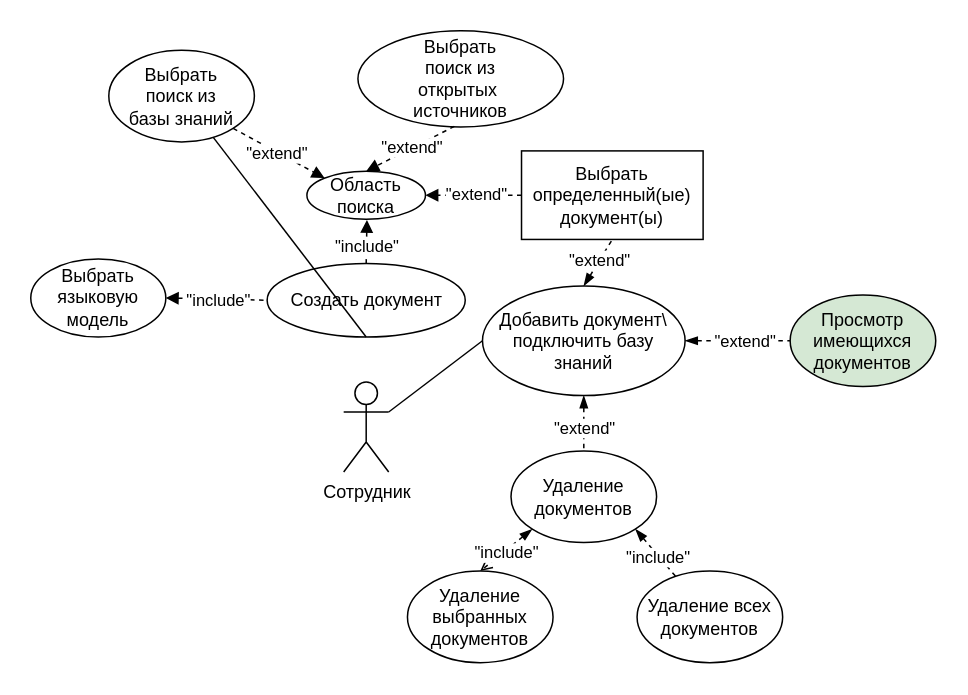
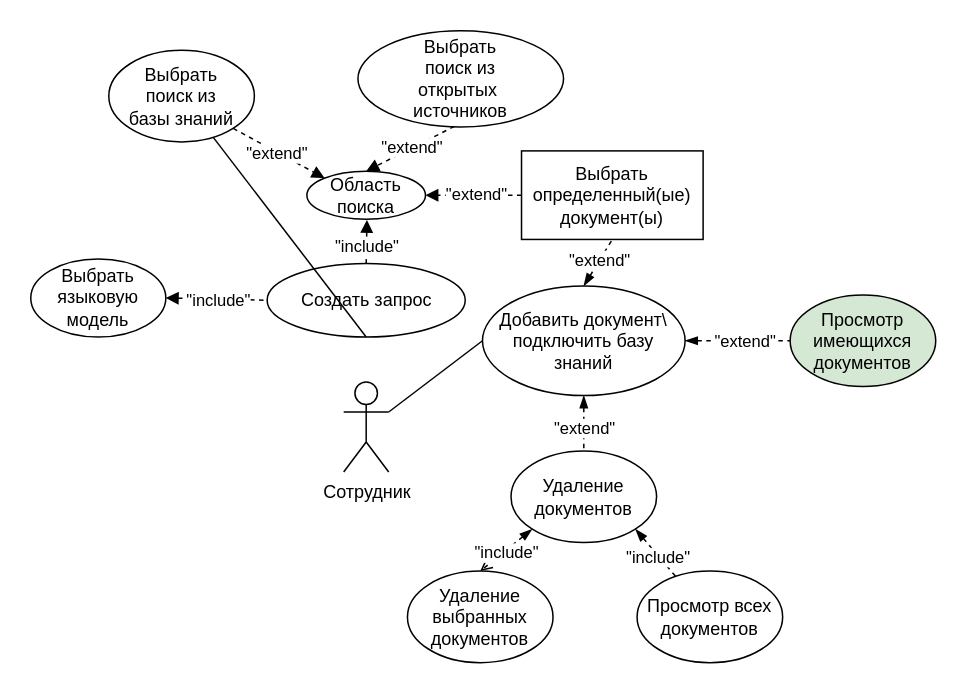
(367, 301) -> (367, 301)
(710, 617) -> (710, 617)
